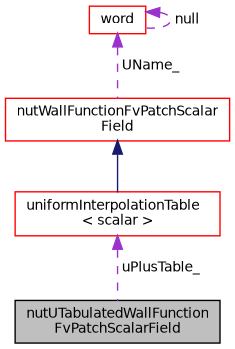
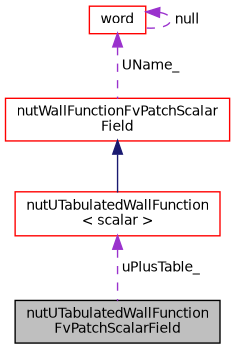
(118, 214) -> (118, 214)
